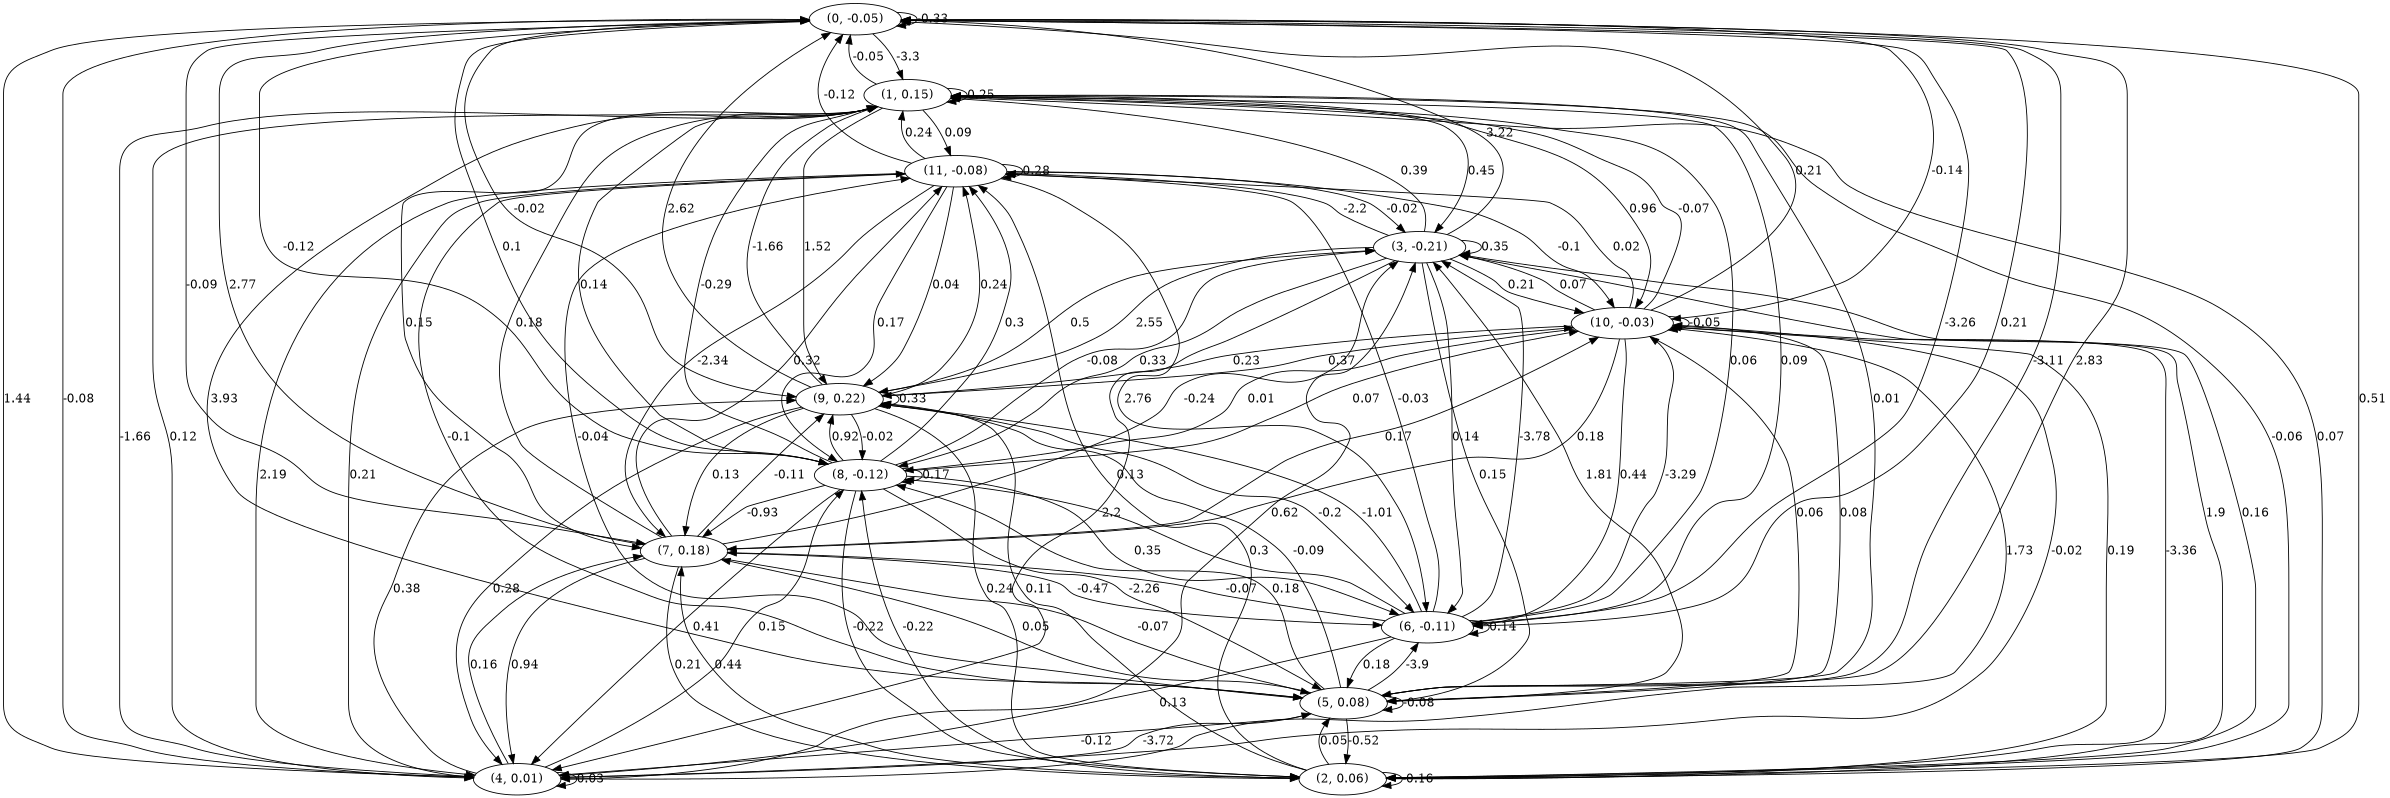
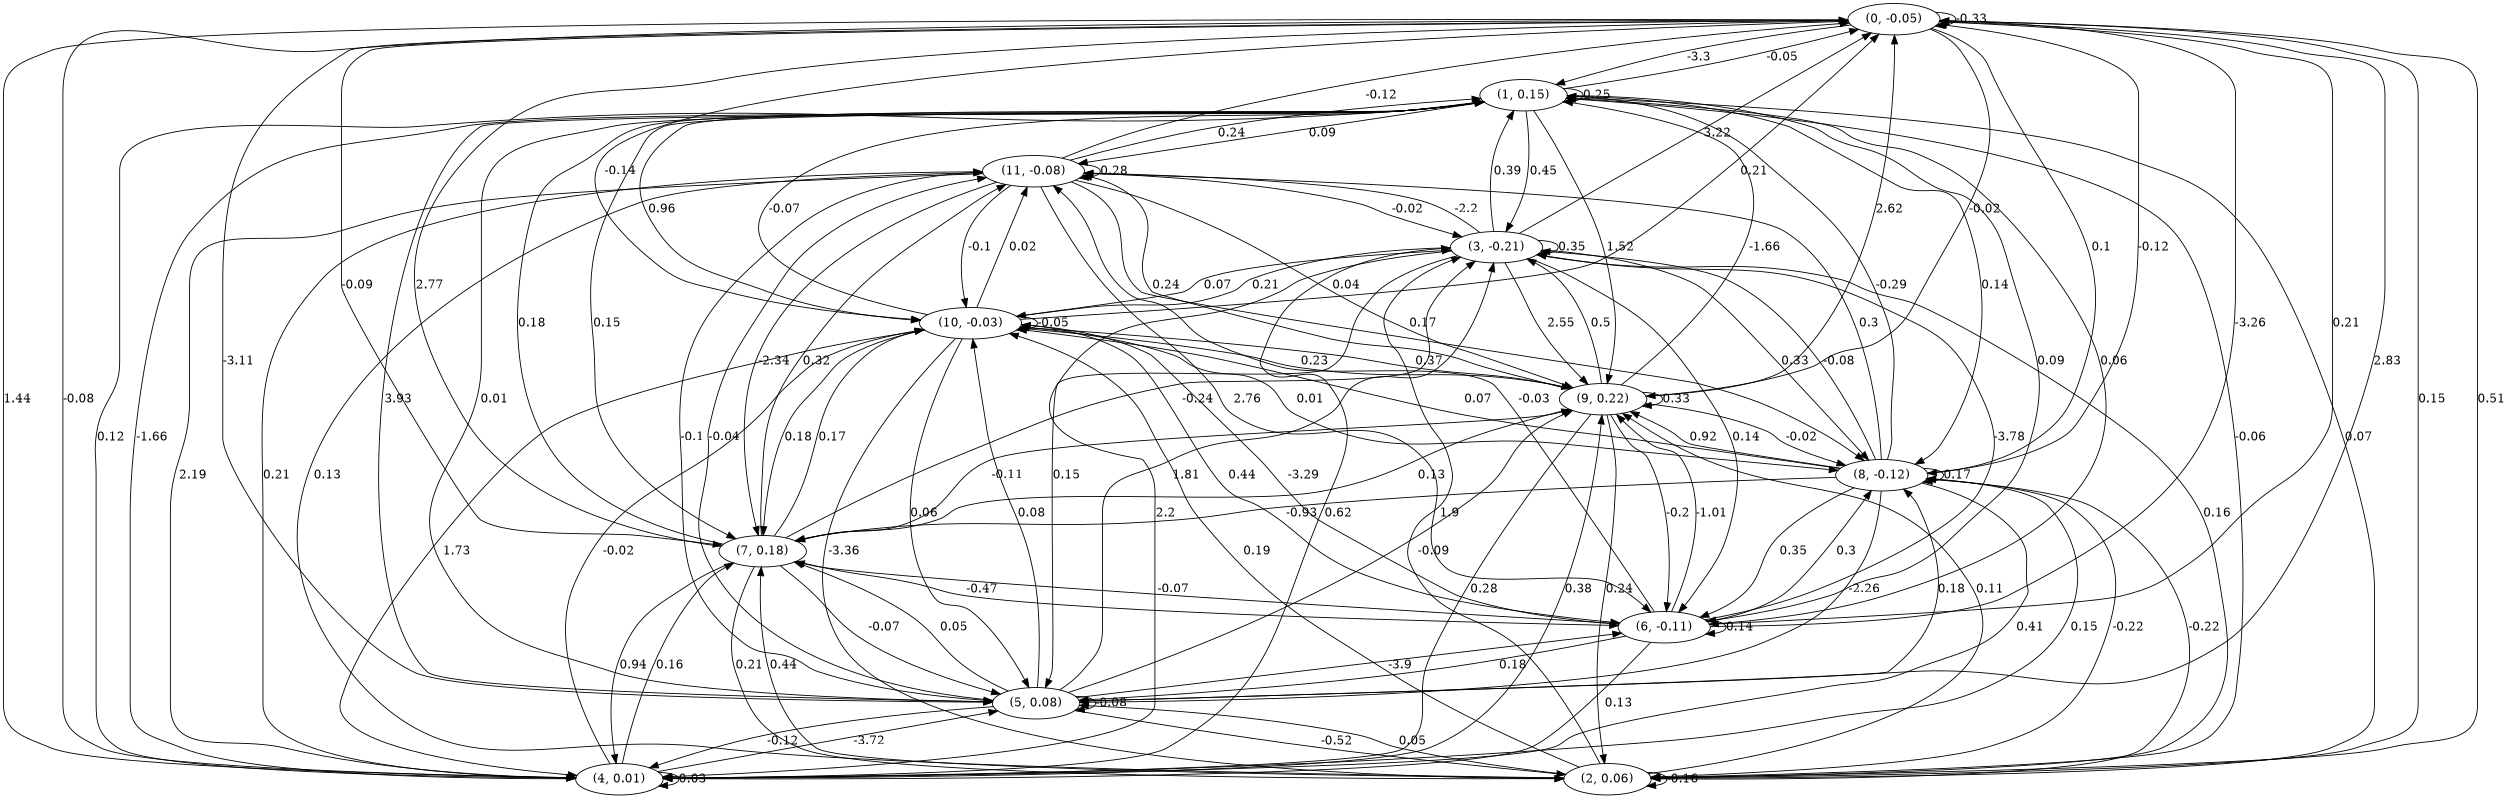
none -> (2418, 539)
